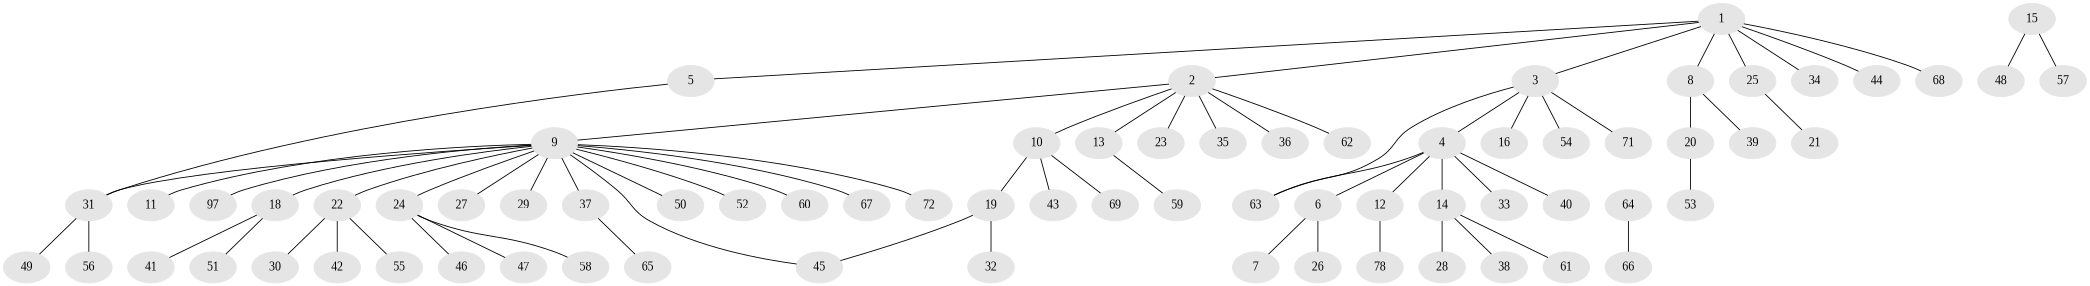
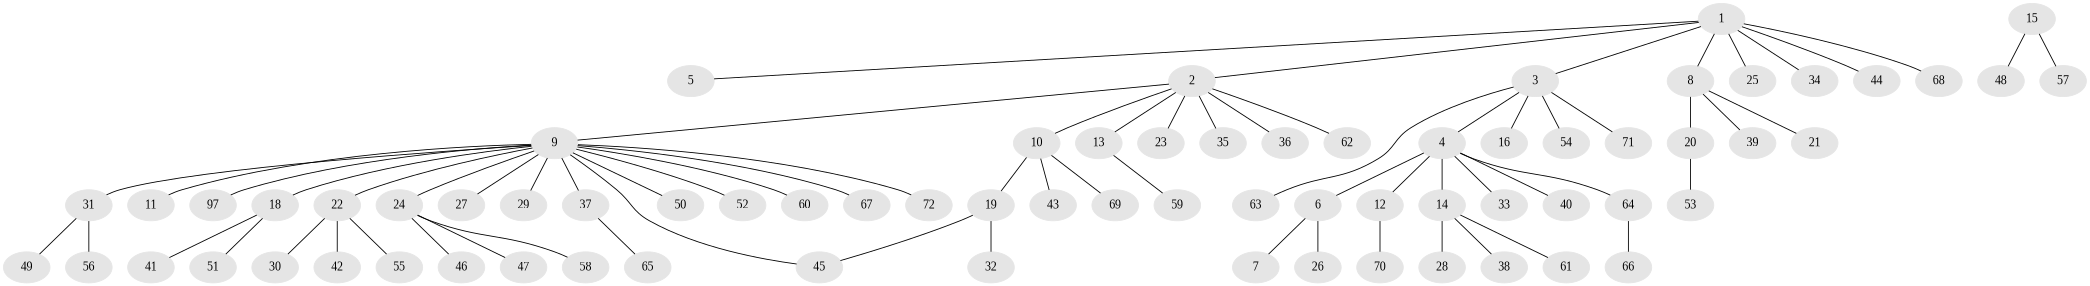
(1784, 112) -> (1753, 112)
(384, 125) -> none
(1371, 169) -> (1535, 174)
(1380, 267) -> (1380, 267)
